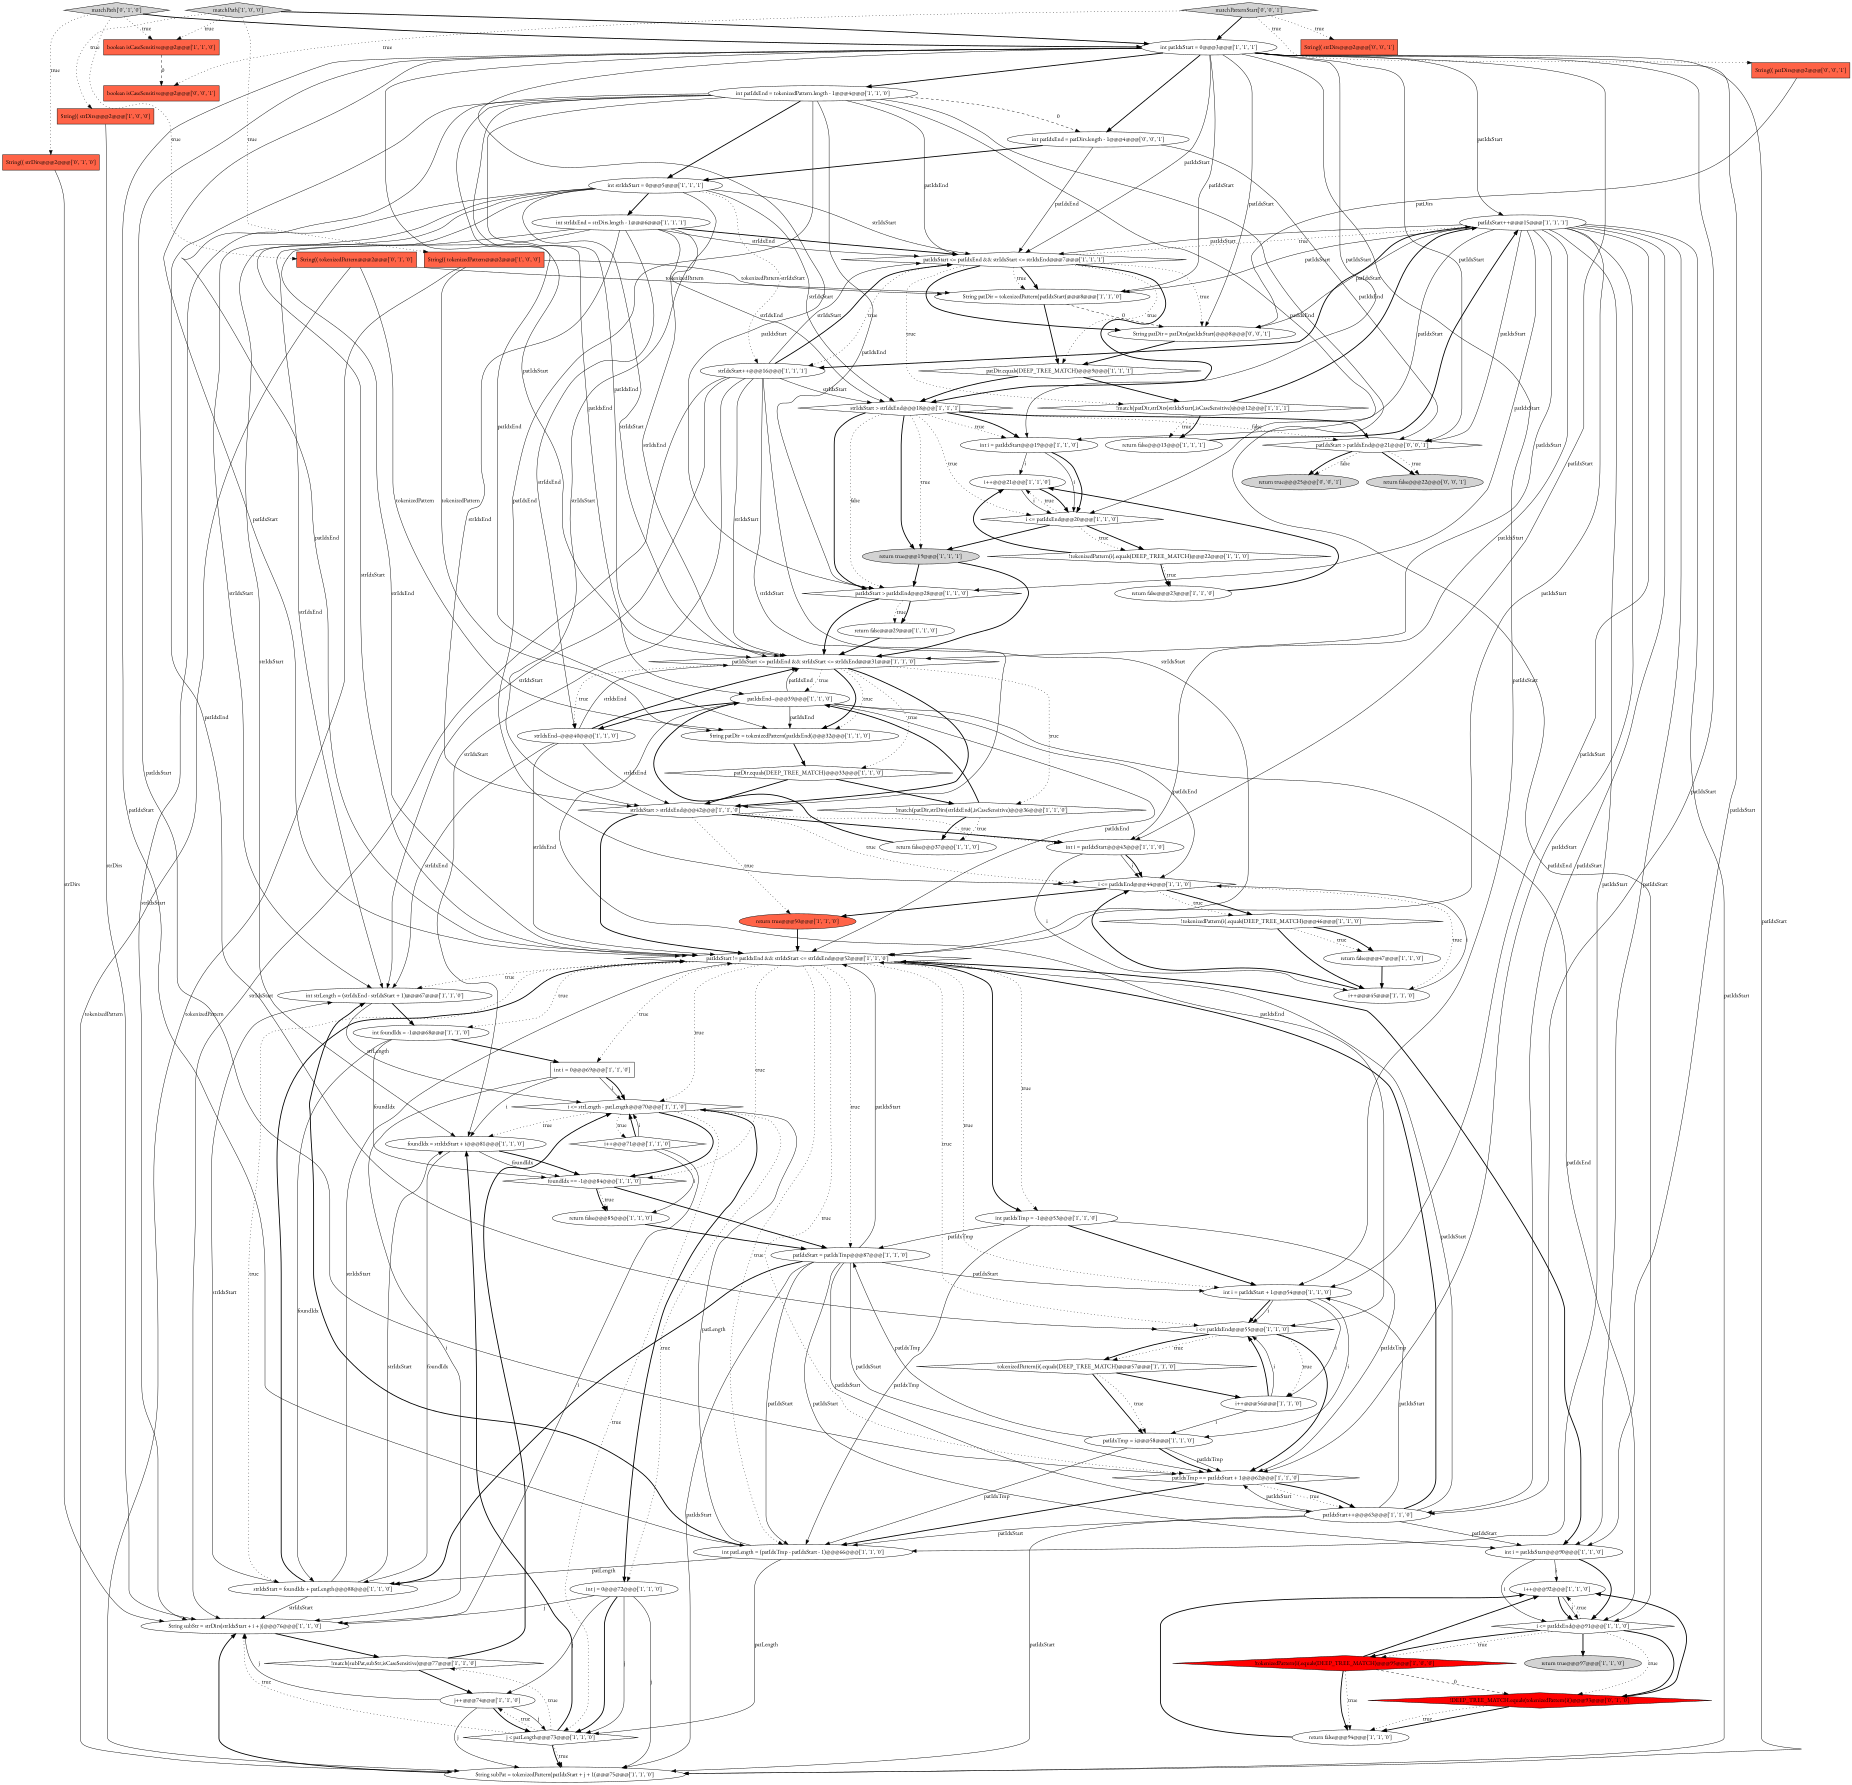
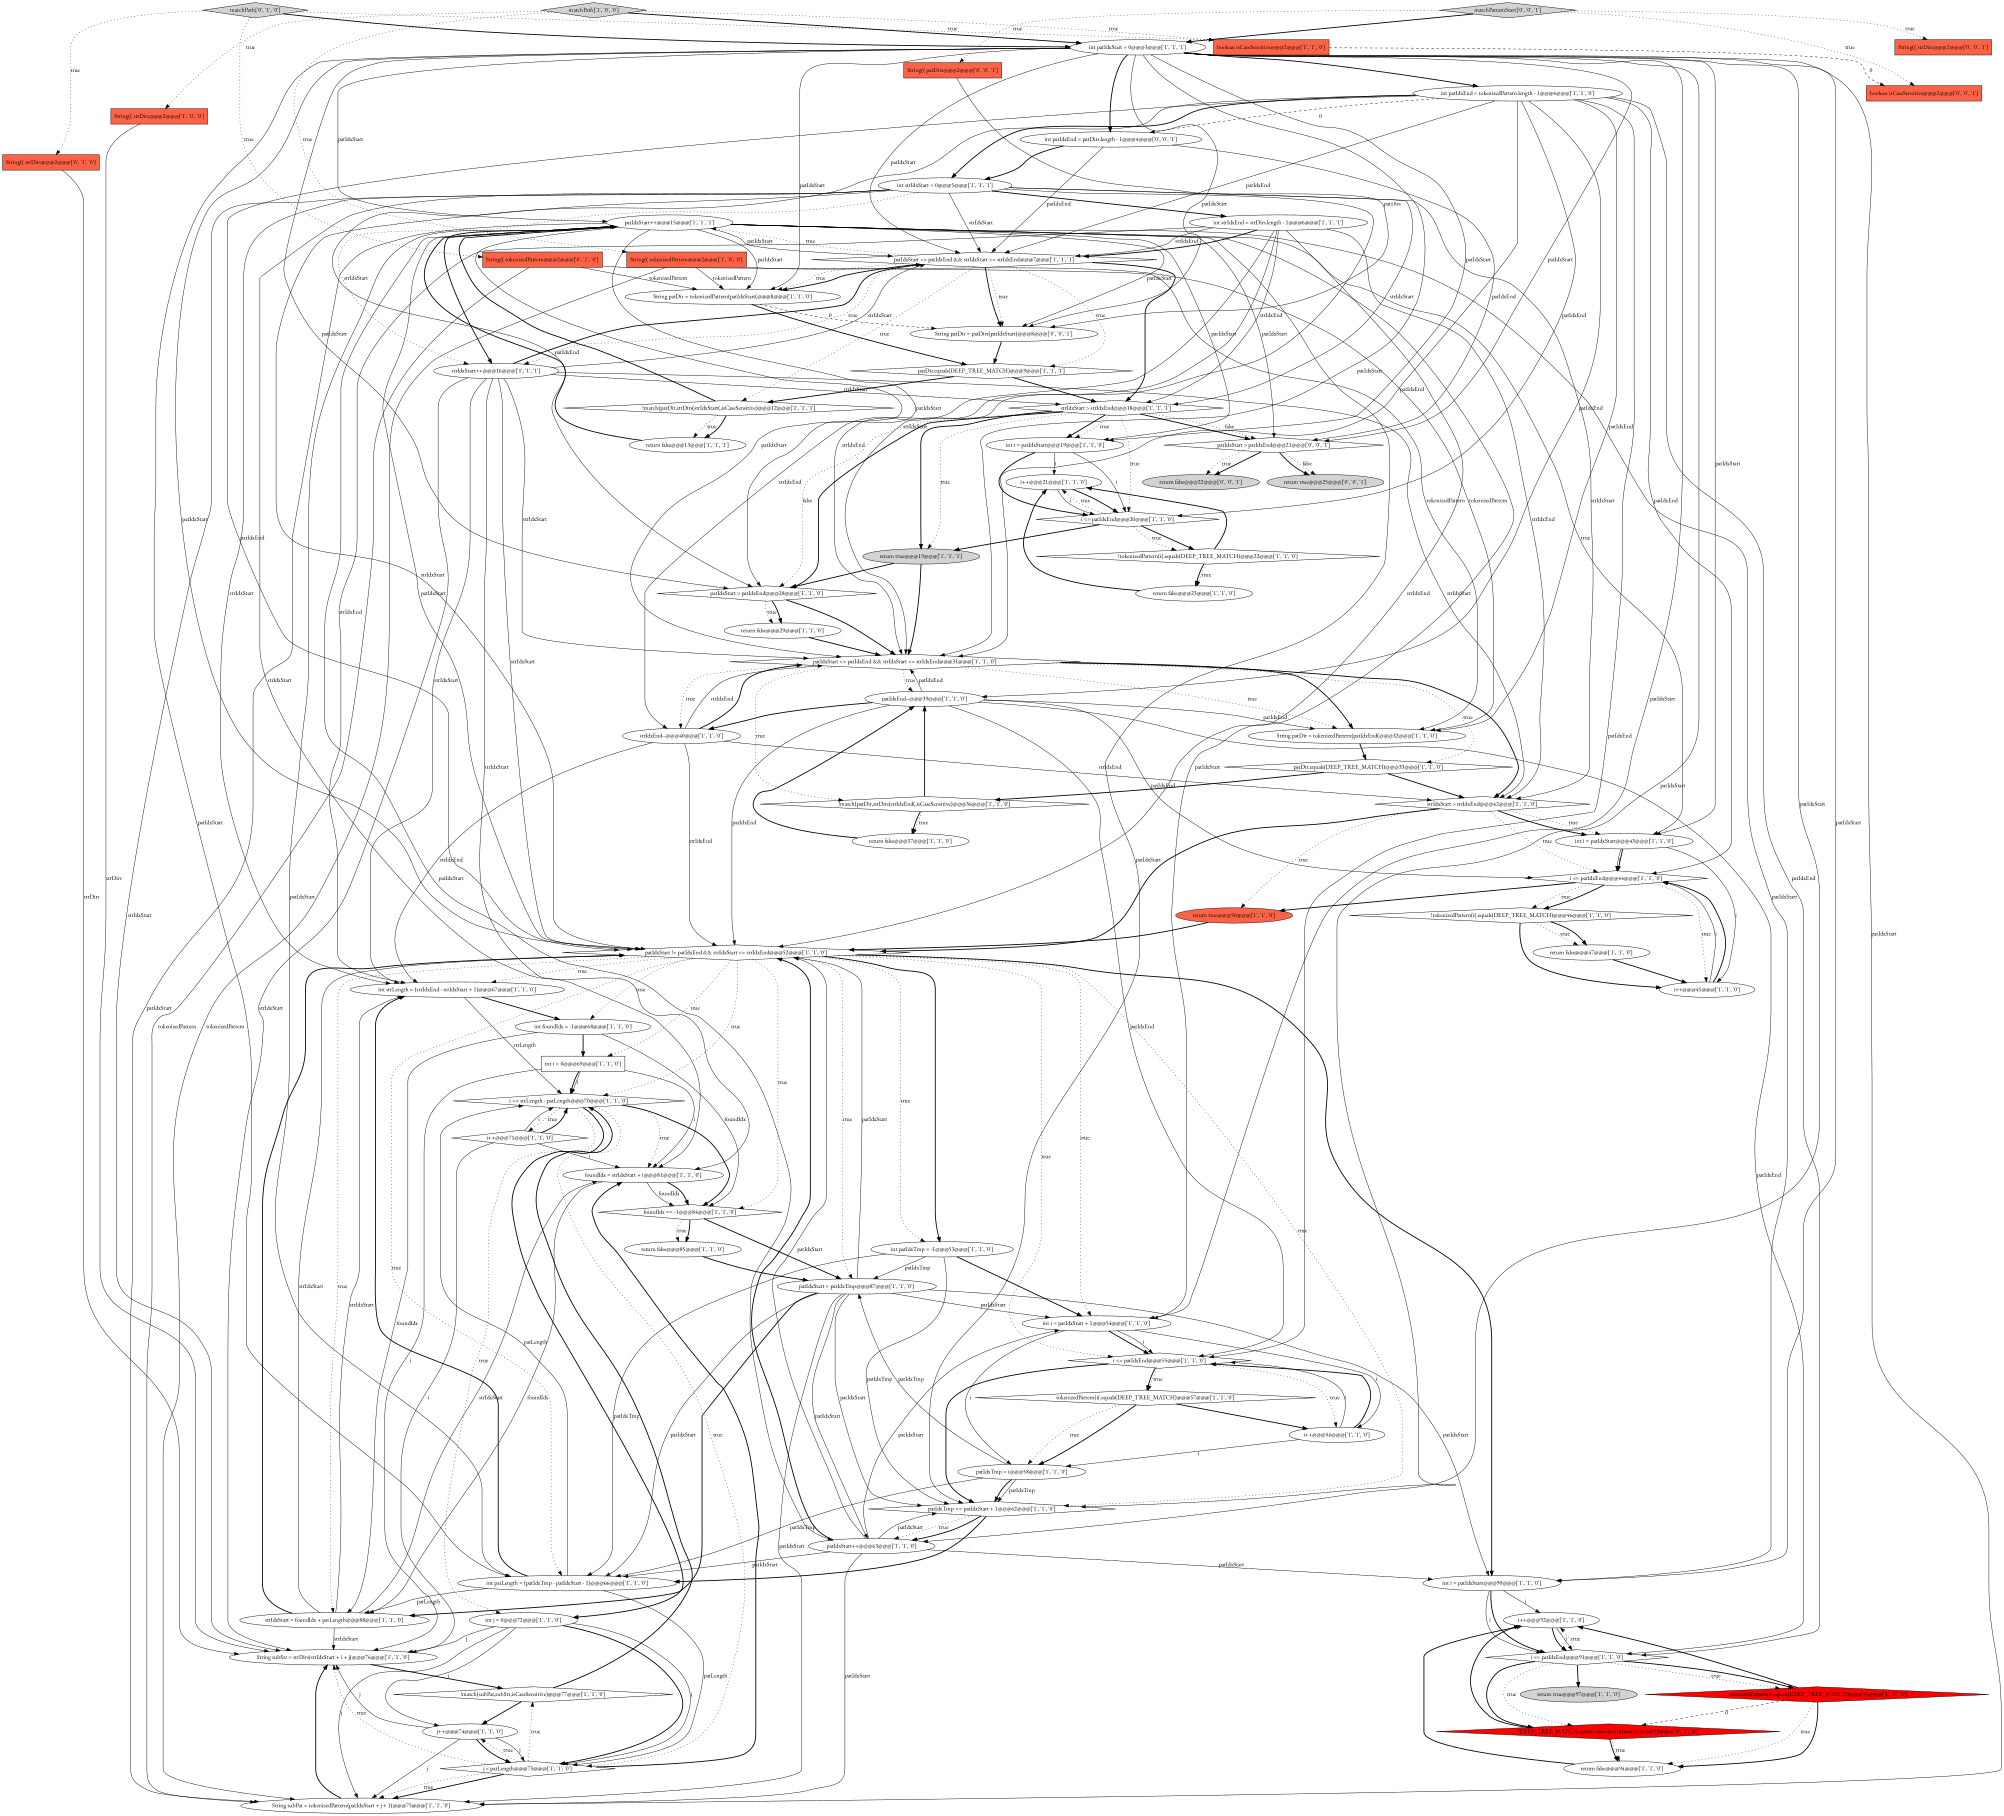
(1511, 538) -> (1586, 538)
(693, 1180) -> (579, 1156)
